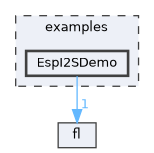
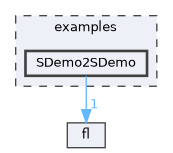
(77, 63) -> (86, 63)
